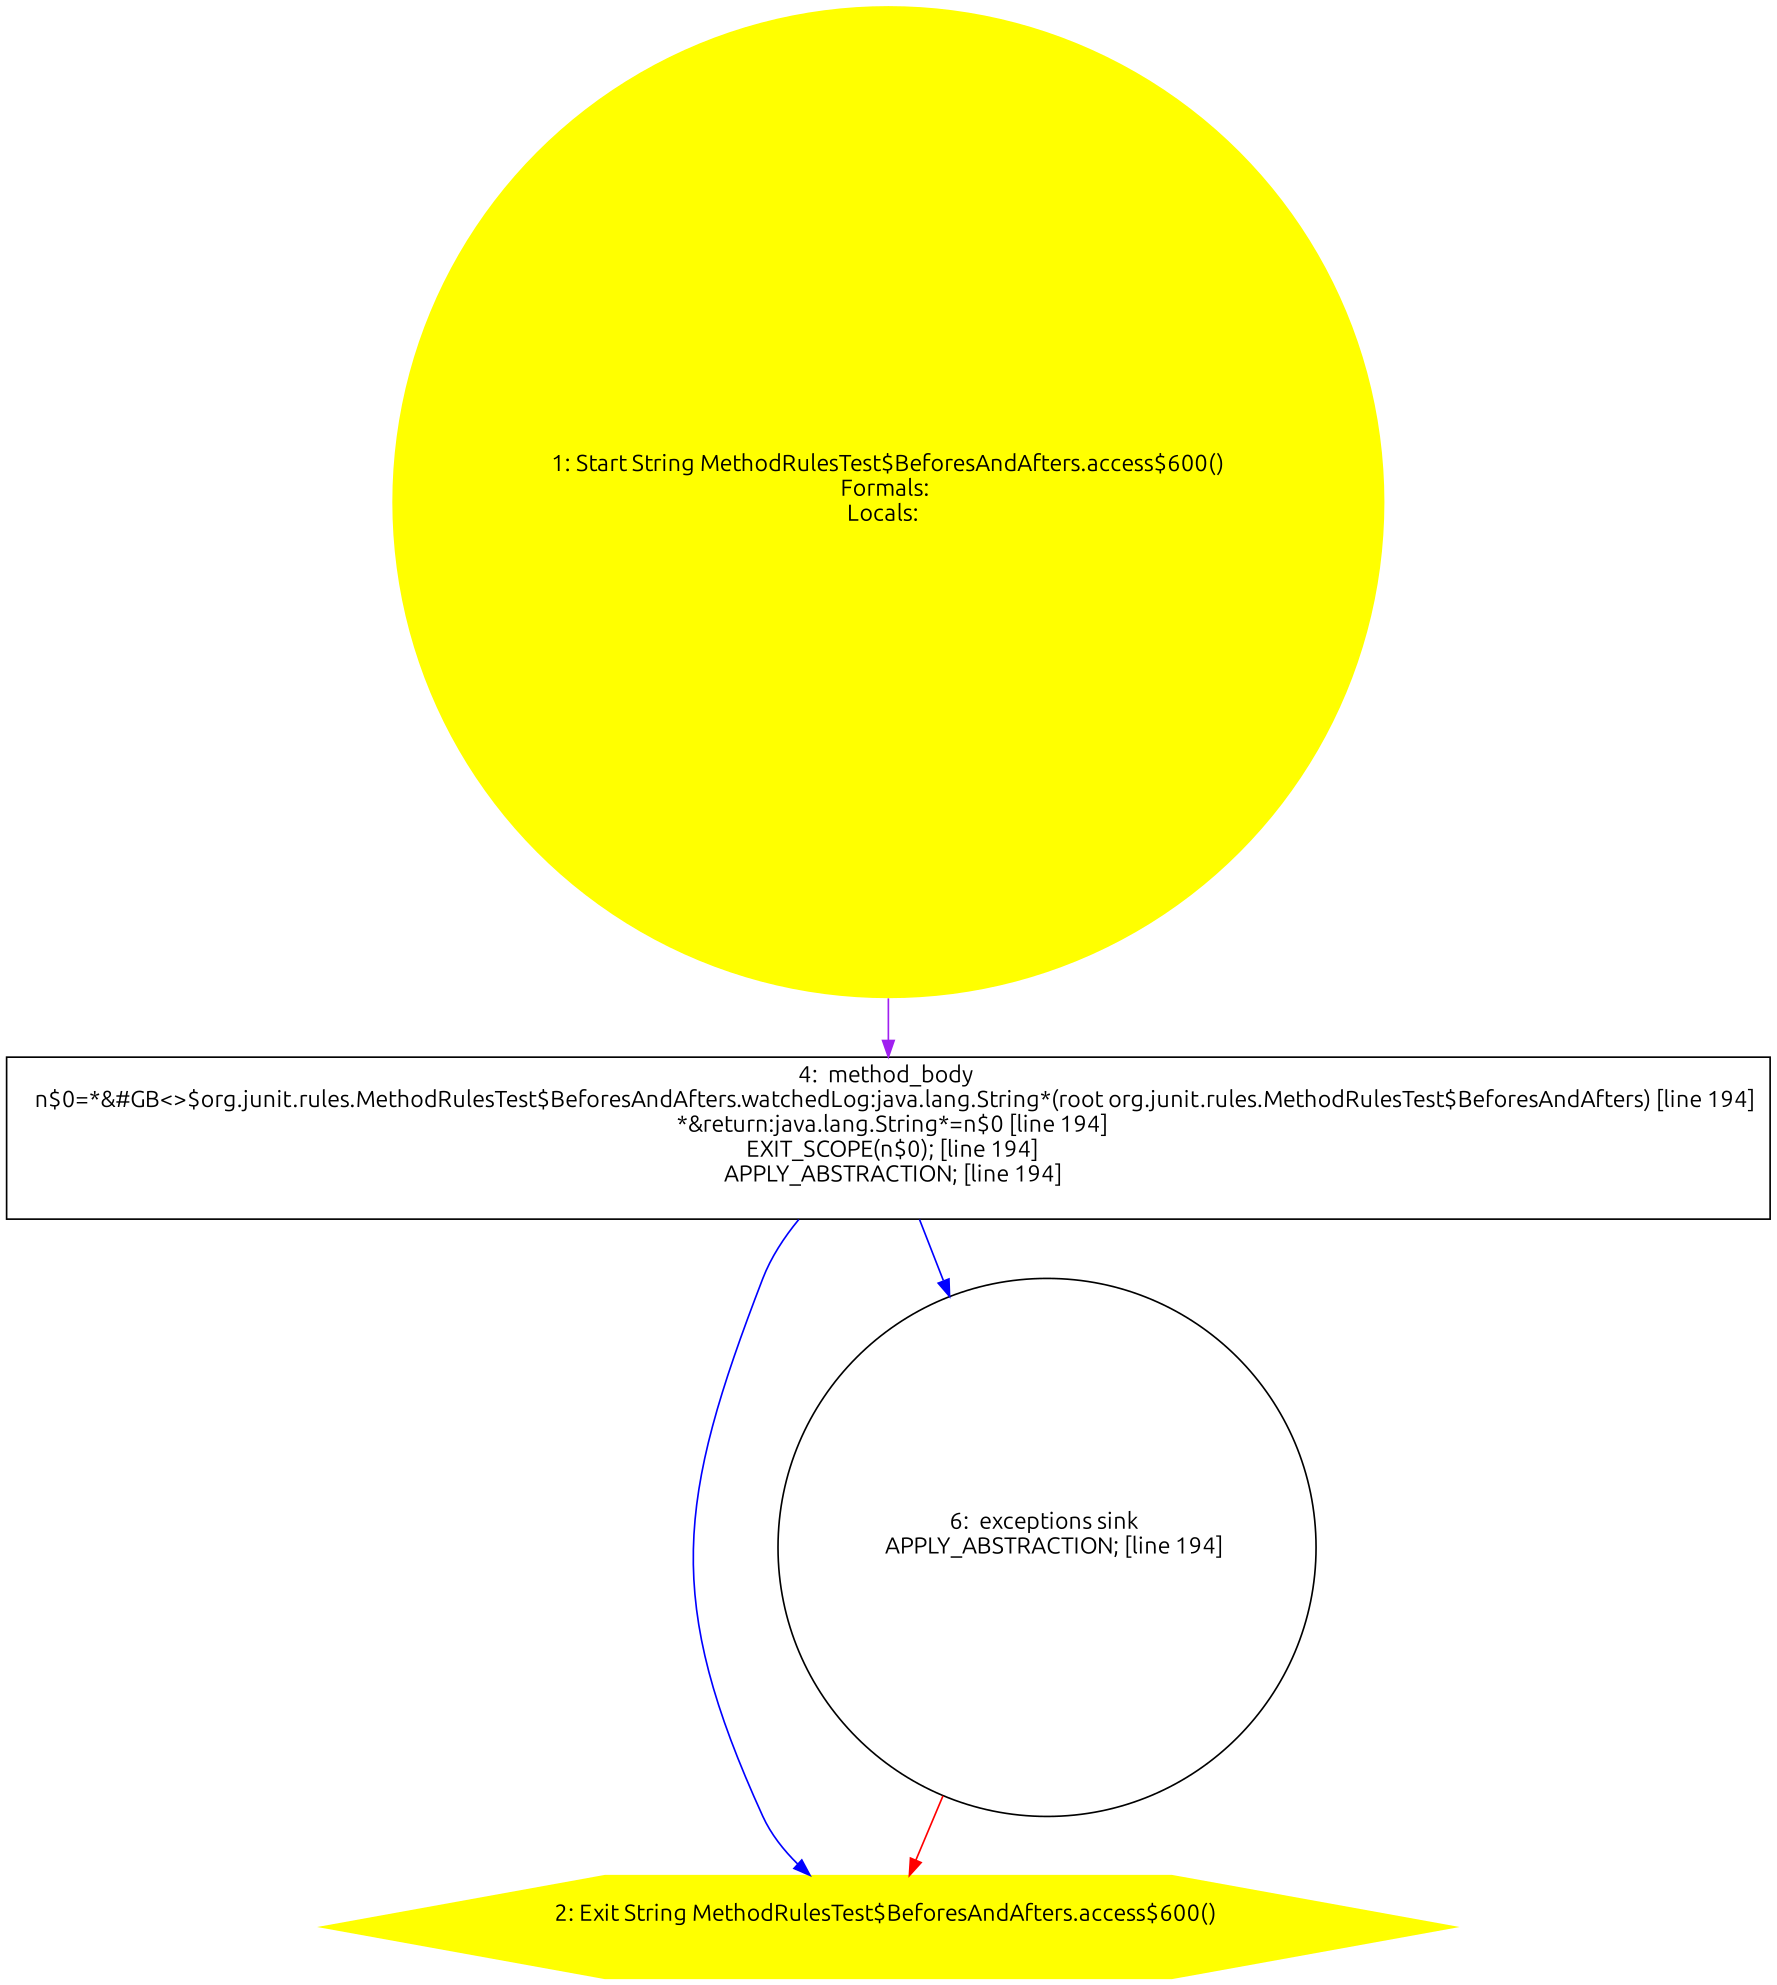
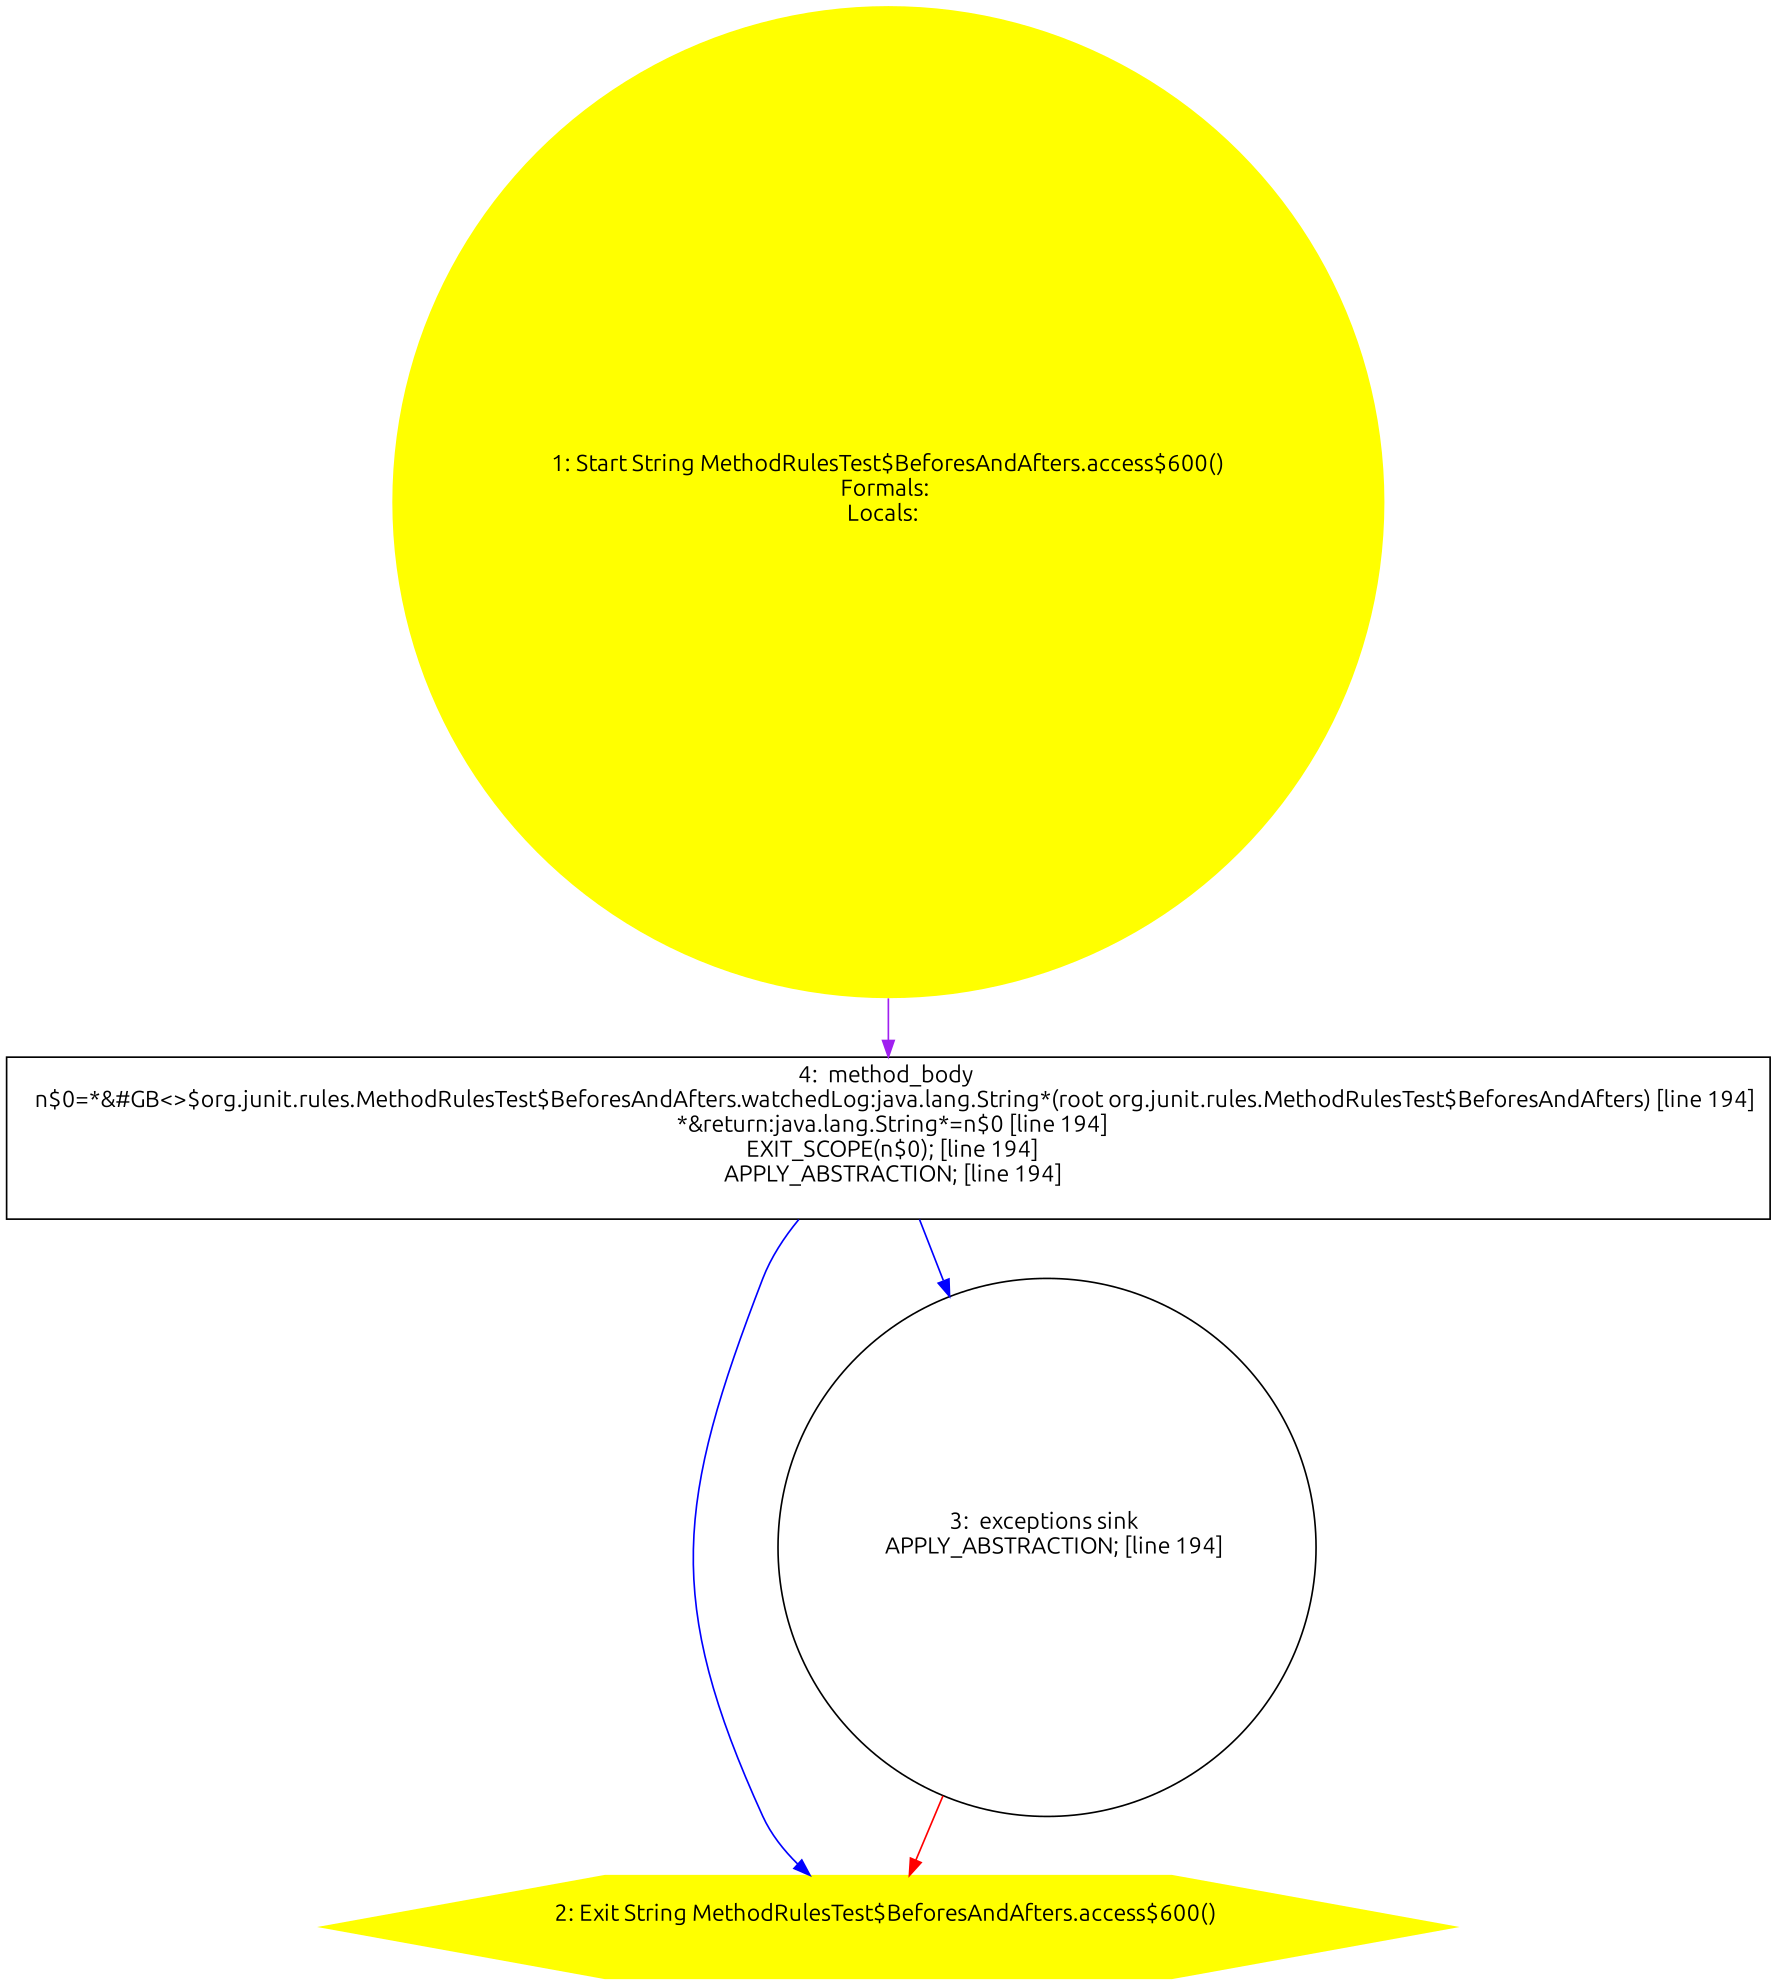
(1047, 1547) -> (1047, 1547)
